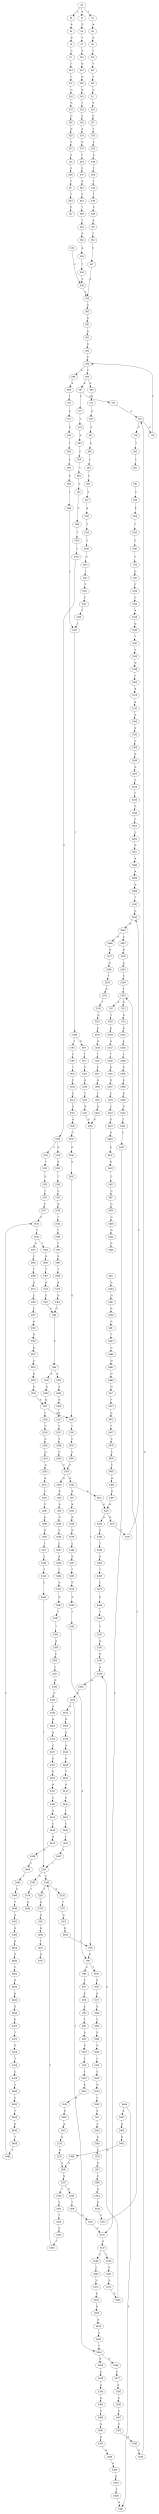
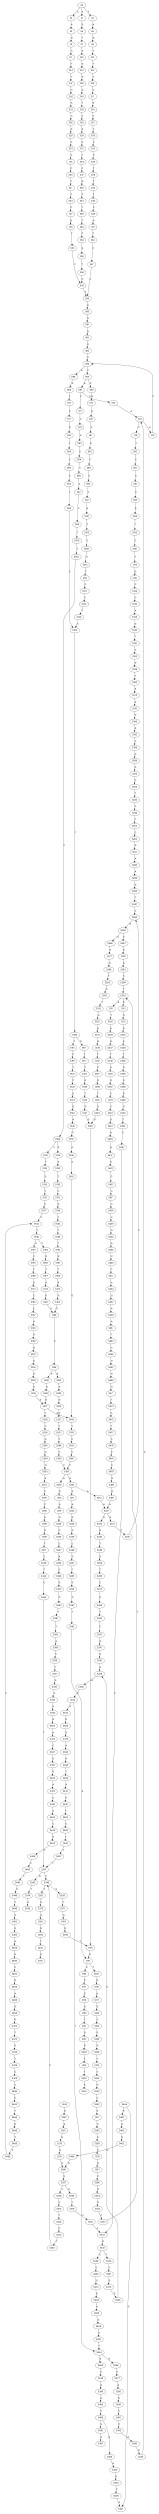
none -> (71, 227)
none -> (135, 475)
none -> (111, 1263)
(74, 2098) -> none
(105, 2450) -> (109, 2436)
